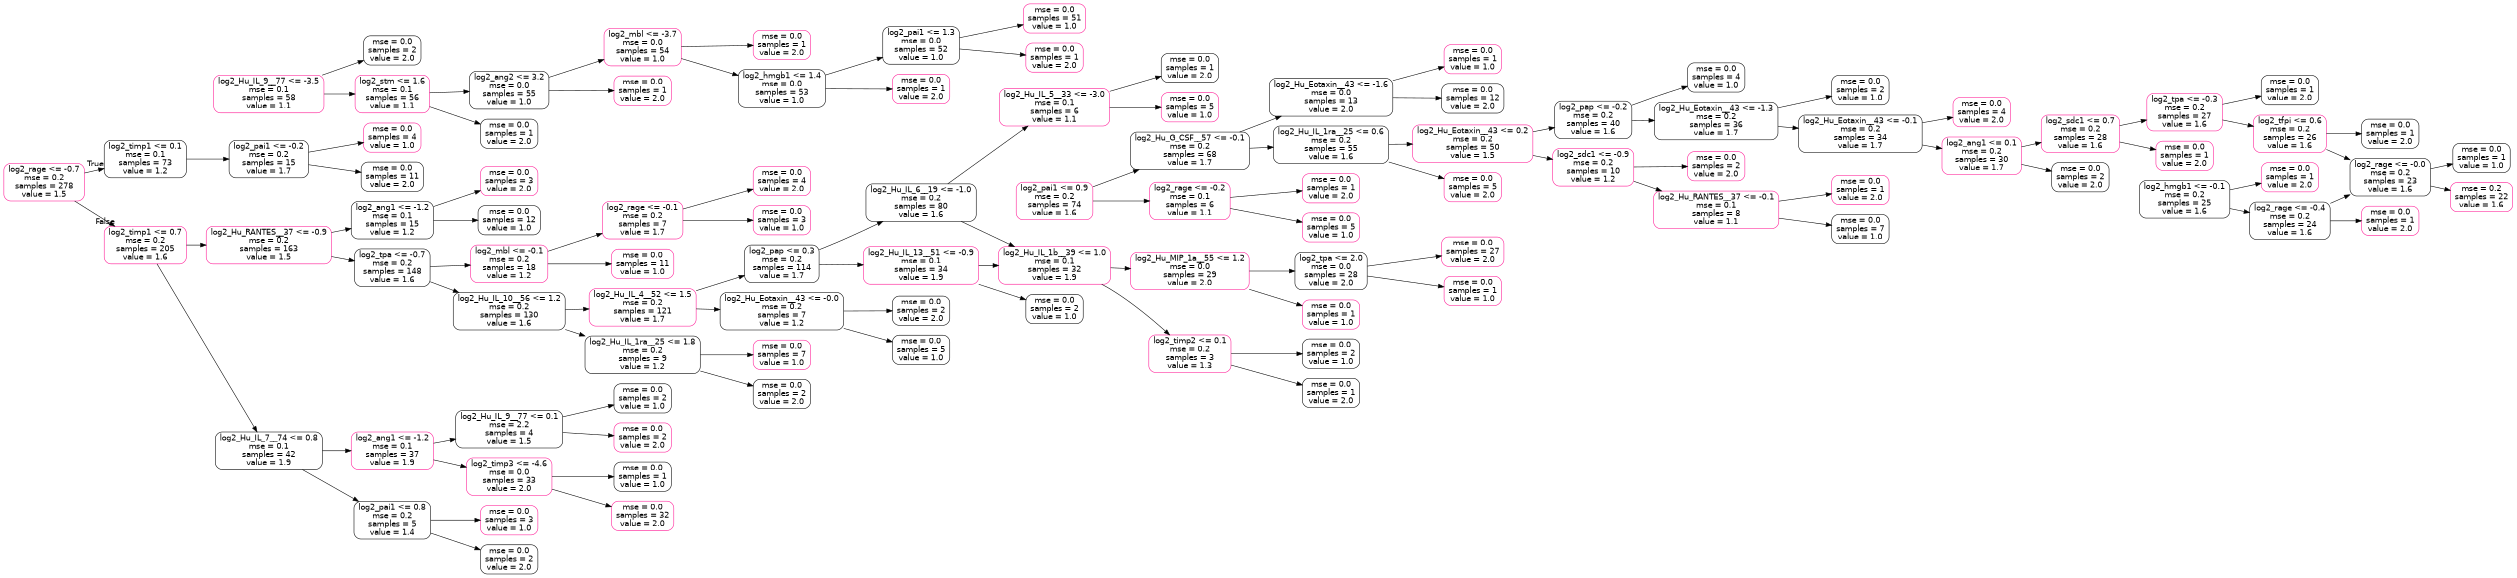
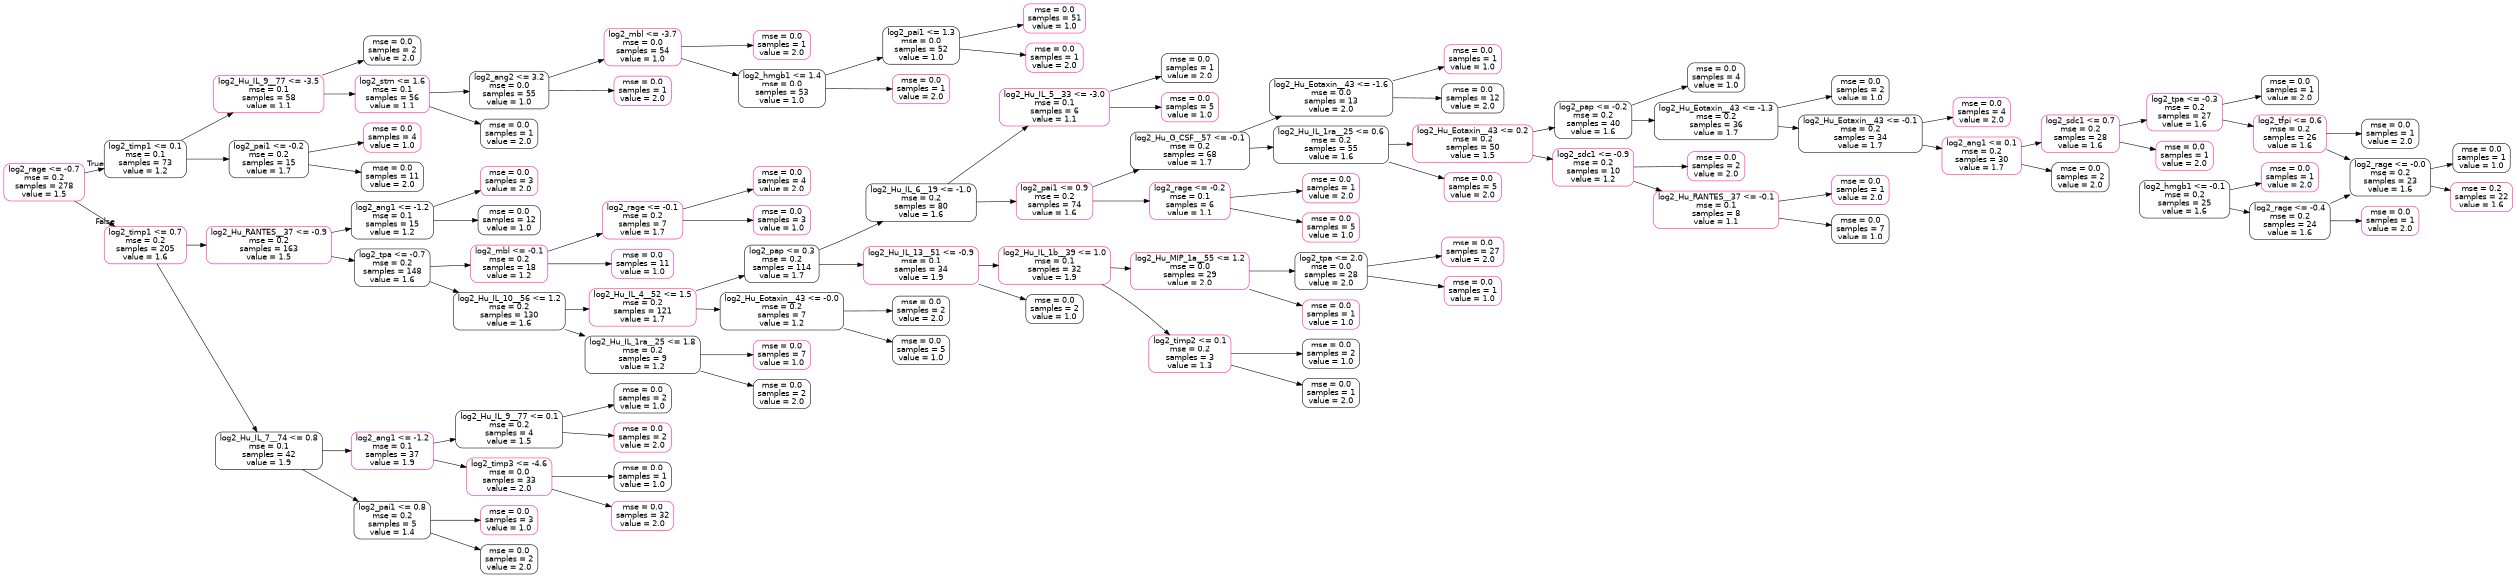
none -> (205, 128)
(985, 233) -> (993, 202)
(509, 429) -> (509, 429)
